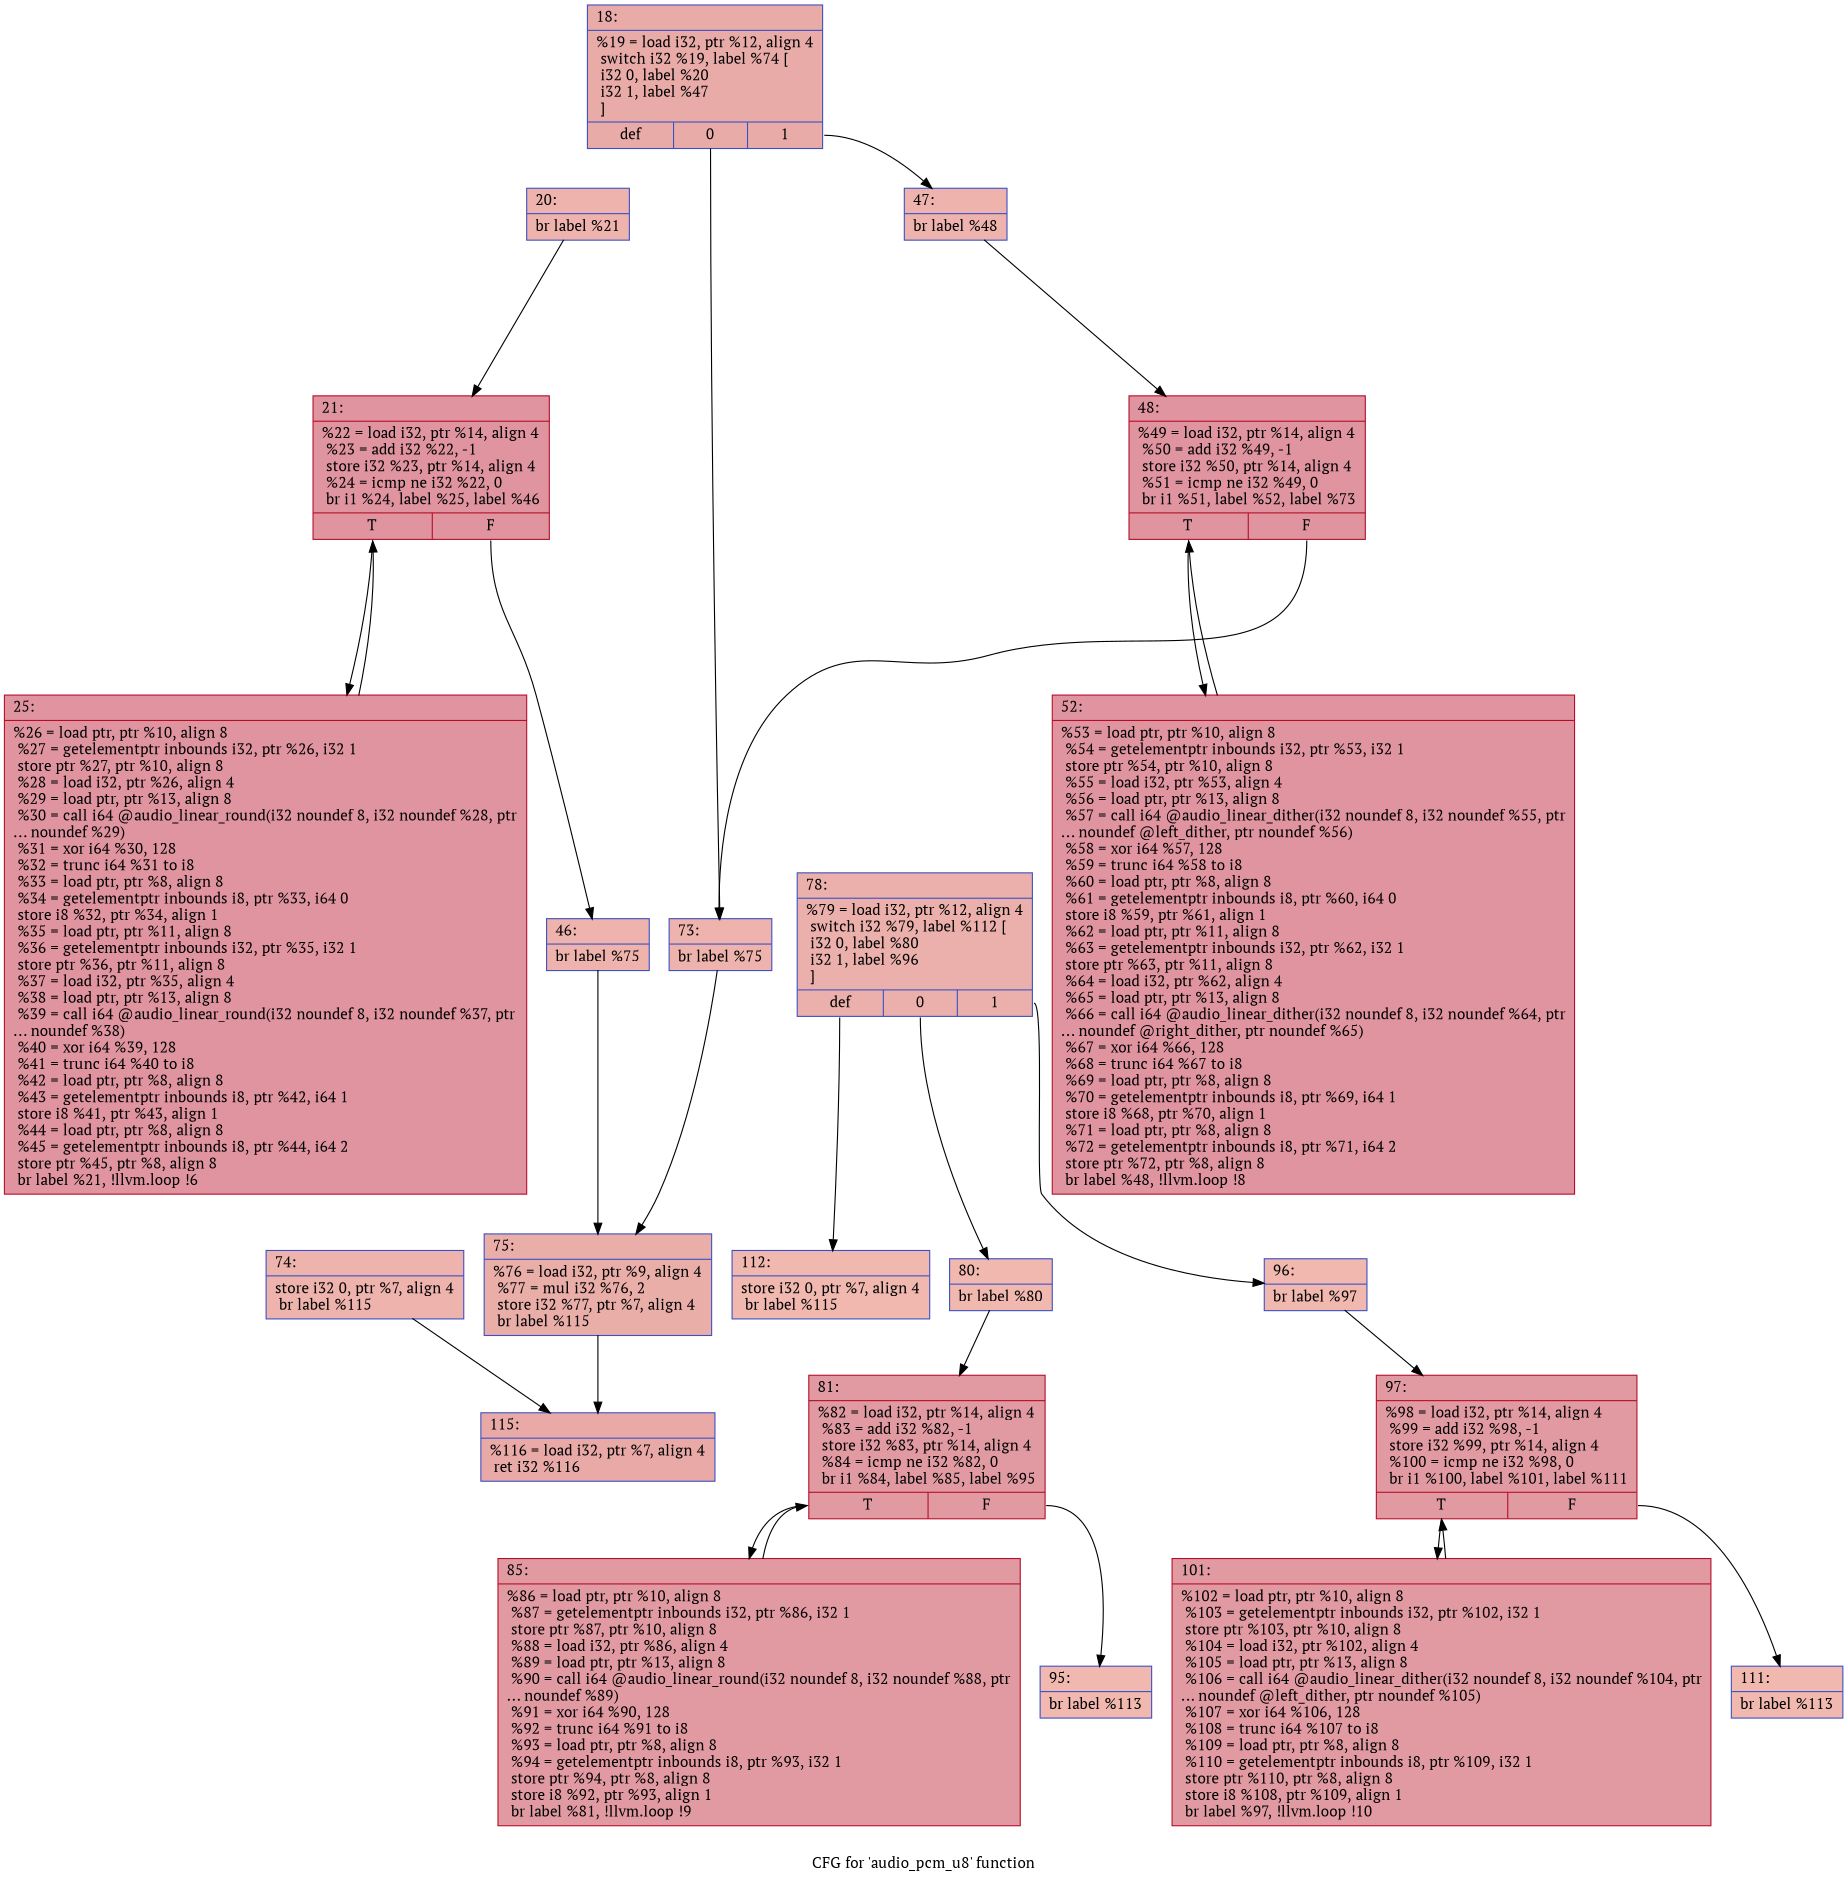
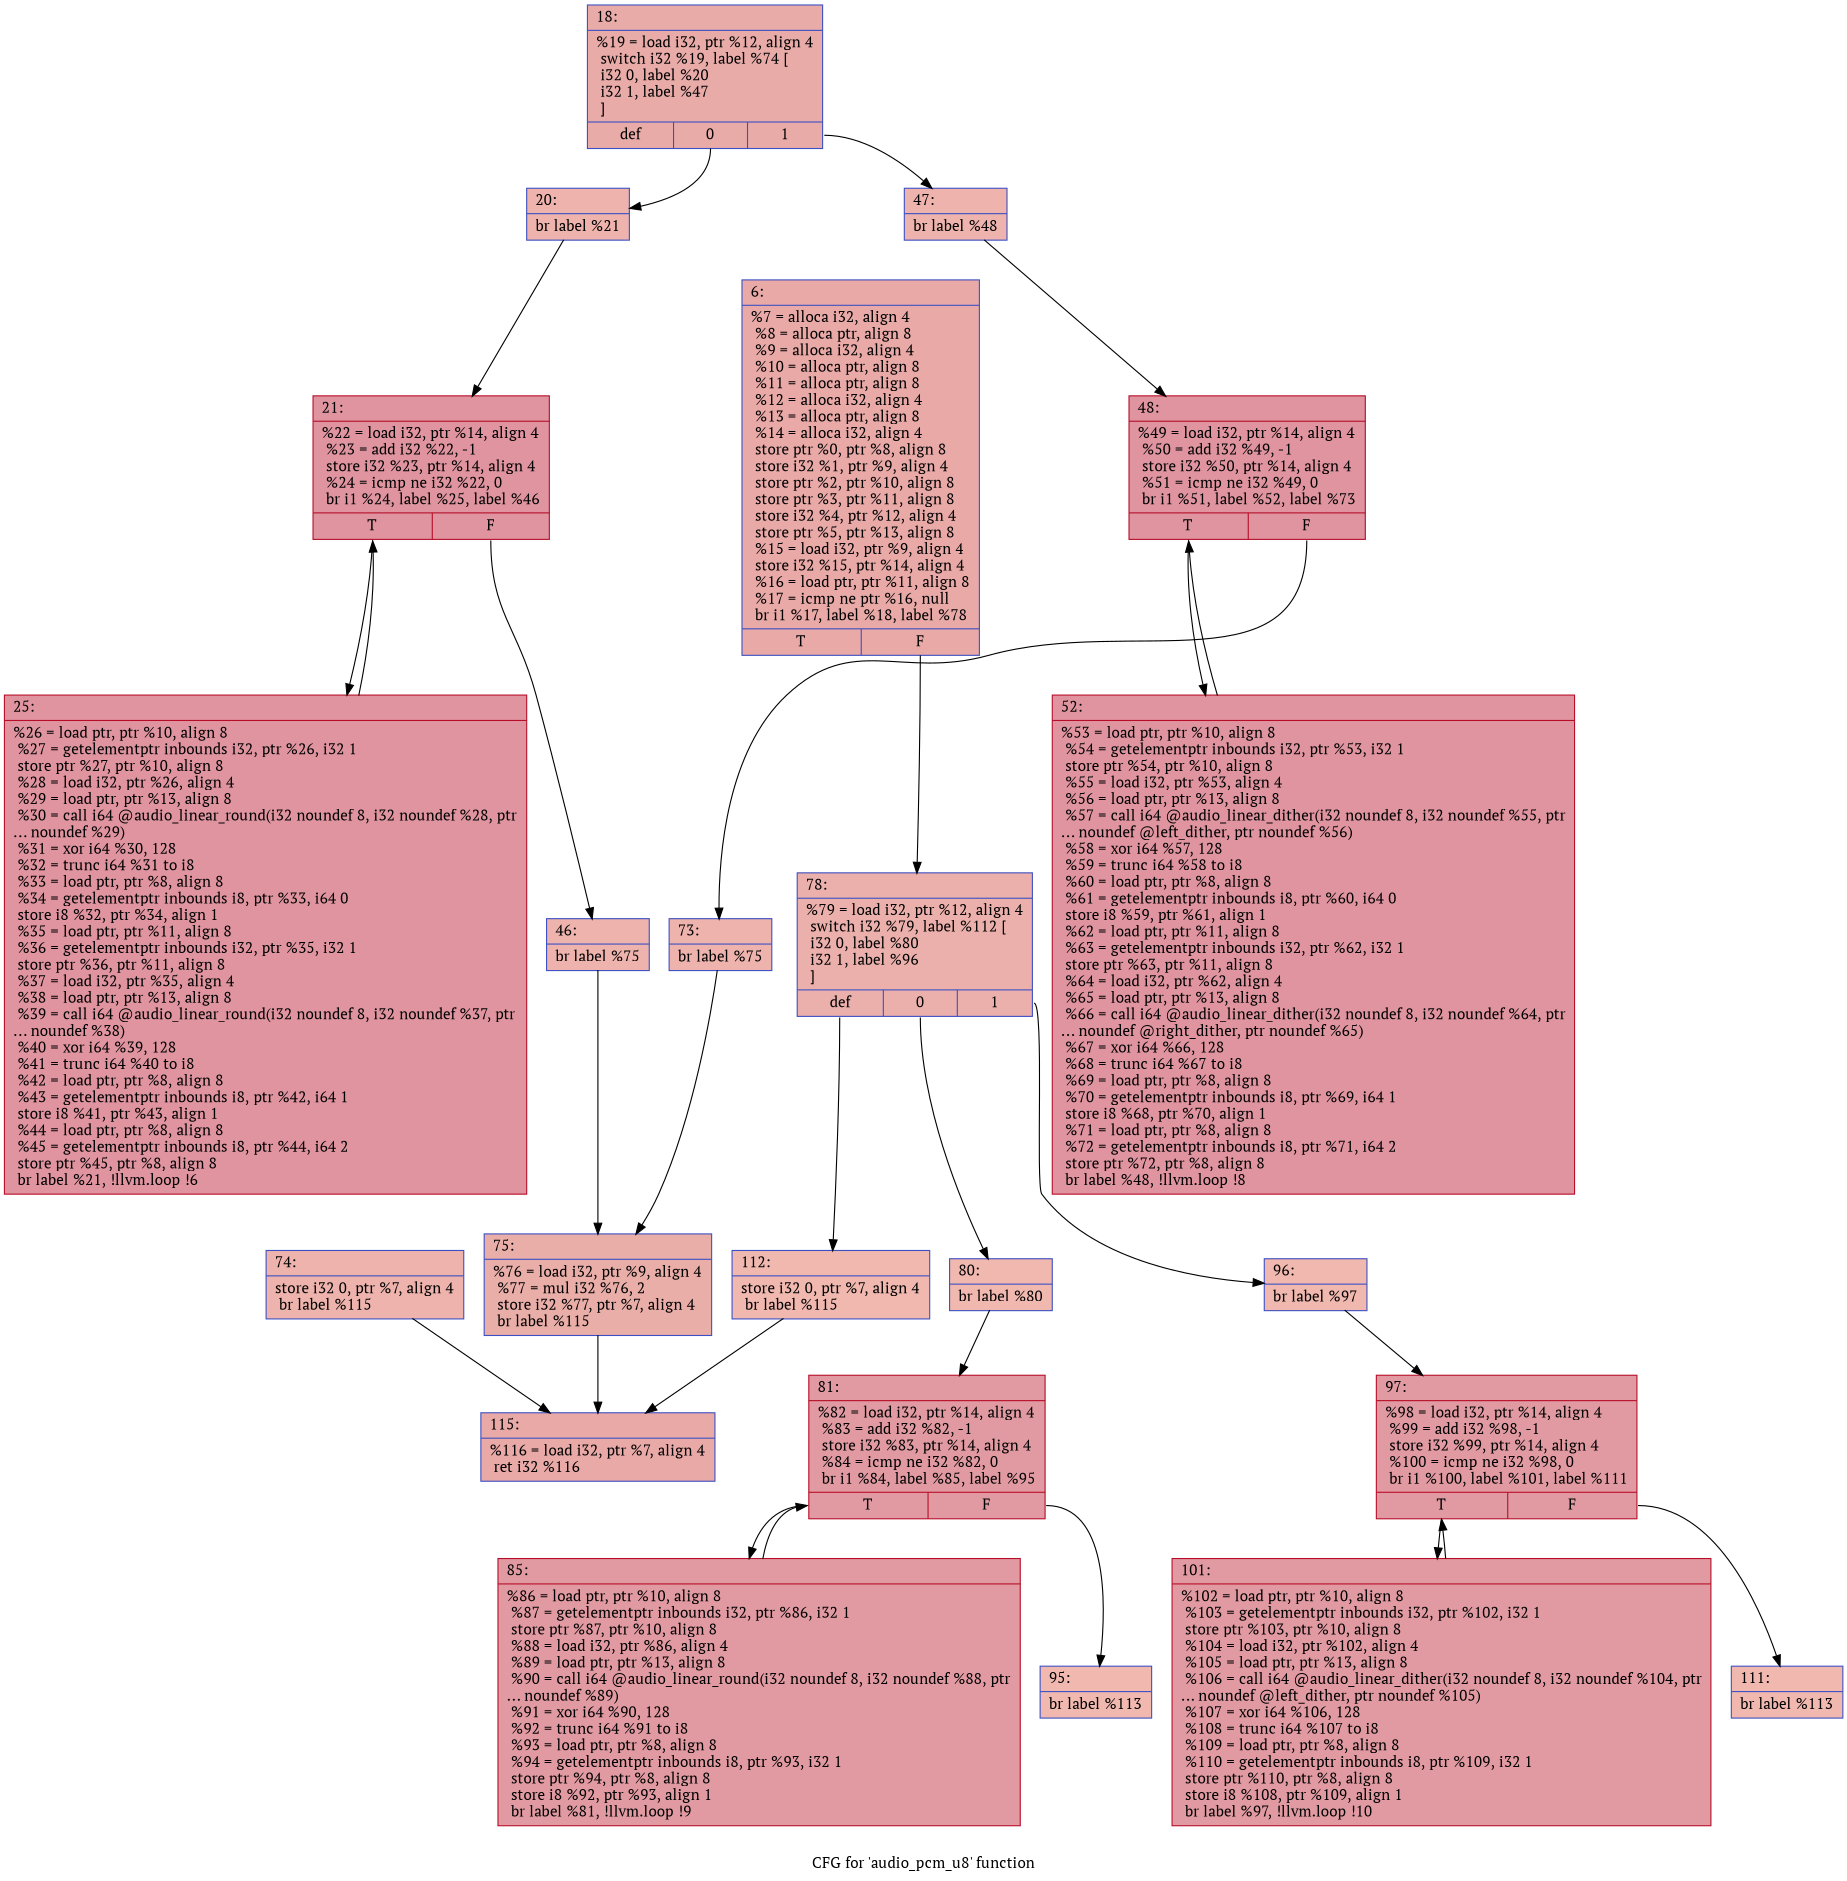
none -> (861, 468)
(713, 528) -> (686, 189)
none -> (719, 1363)
